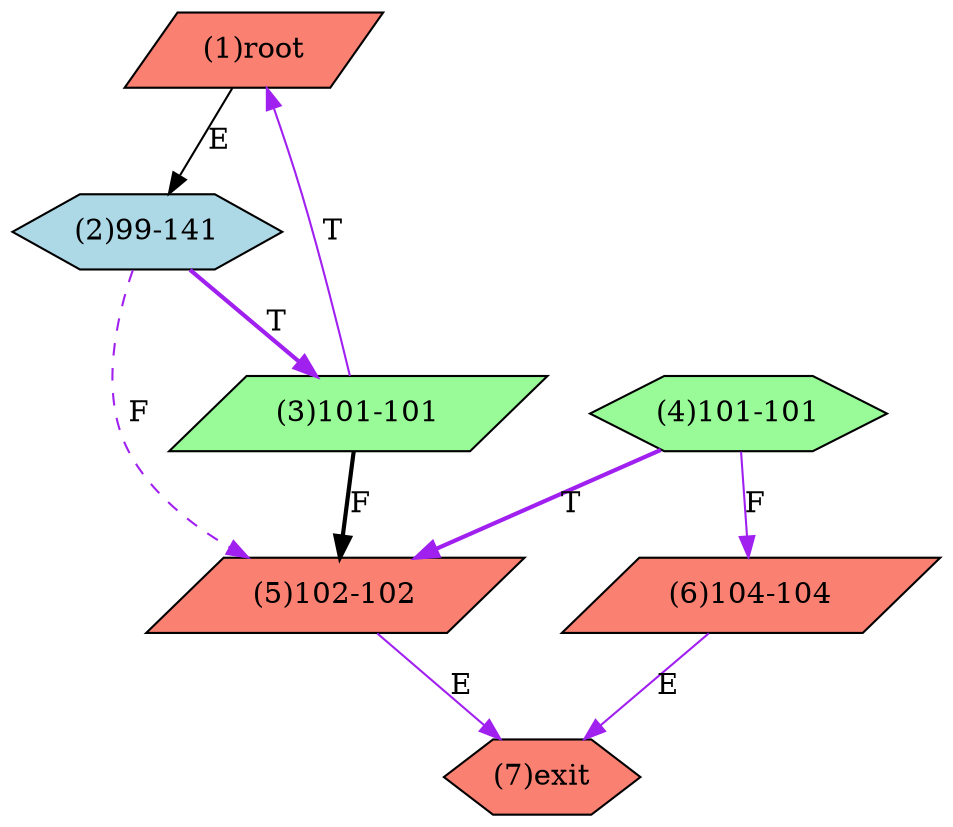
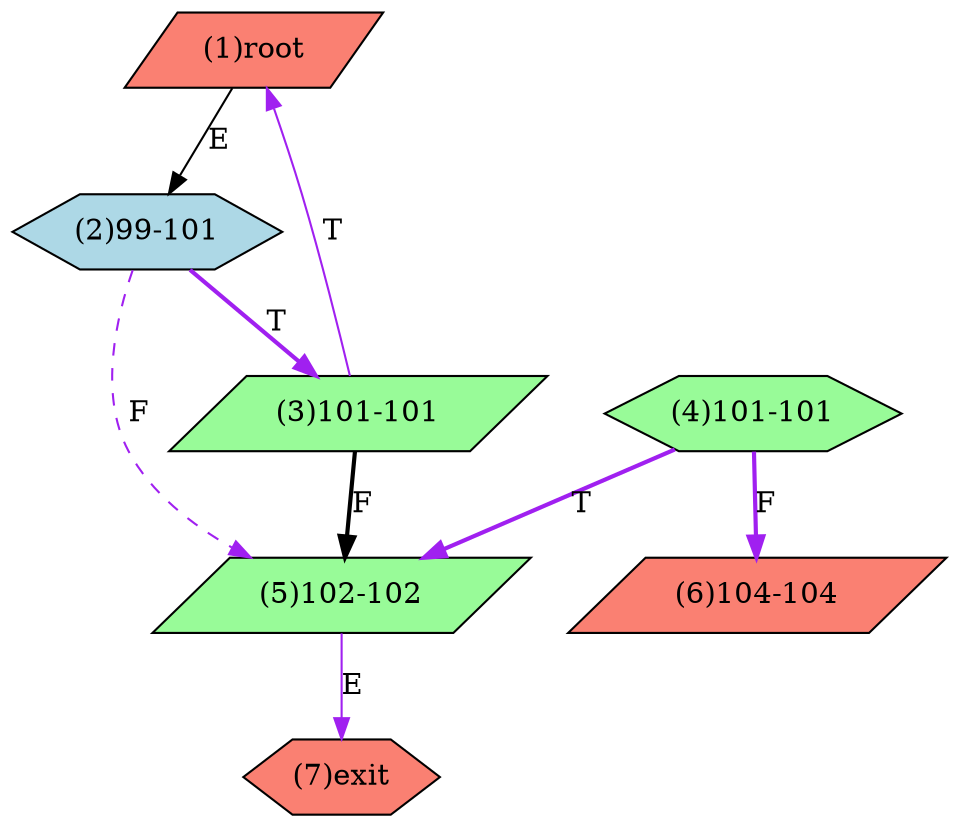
(147, 232) -> (147, 232)
(744, 494) -> (755, 494)
(335, 595) -> (342, 595)
(655, 679) -> none
